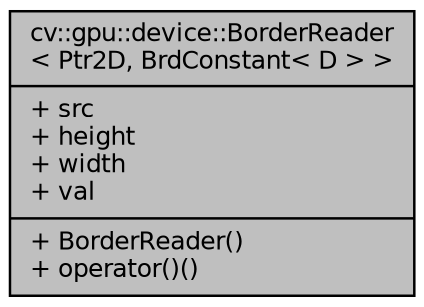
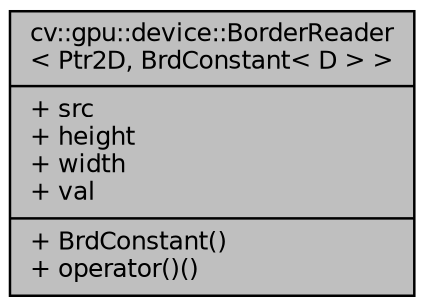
(137, 242) -> (129, 242)
